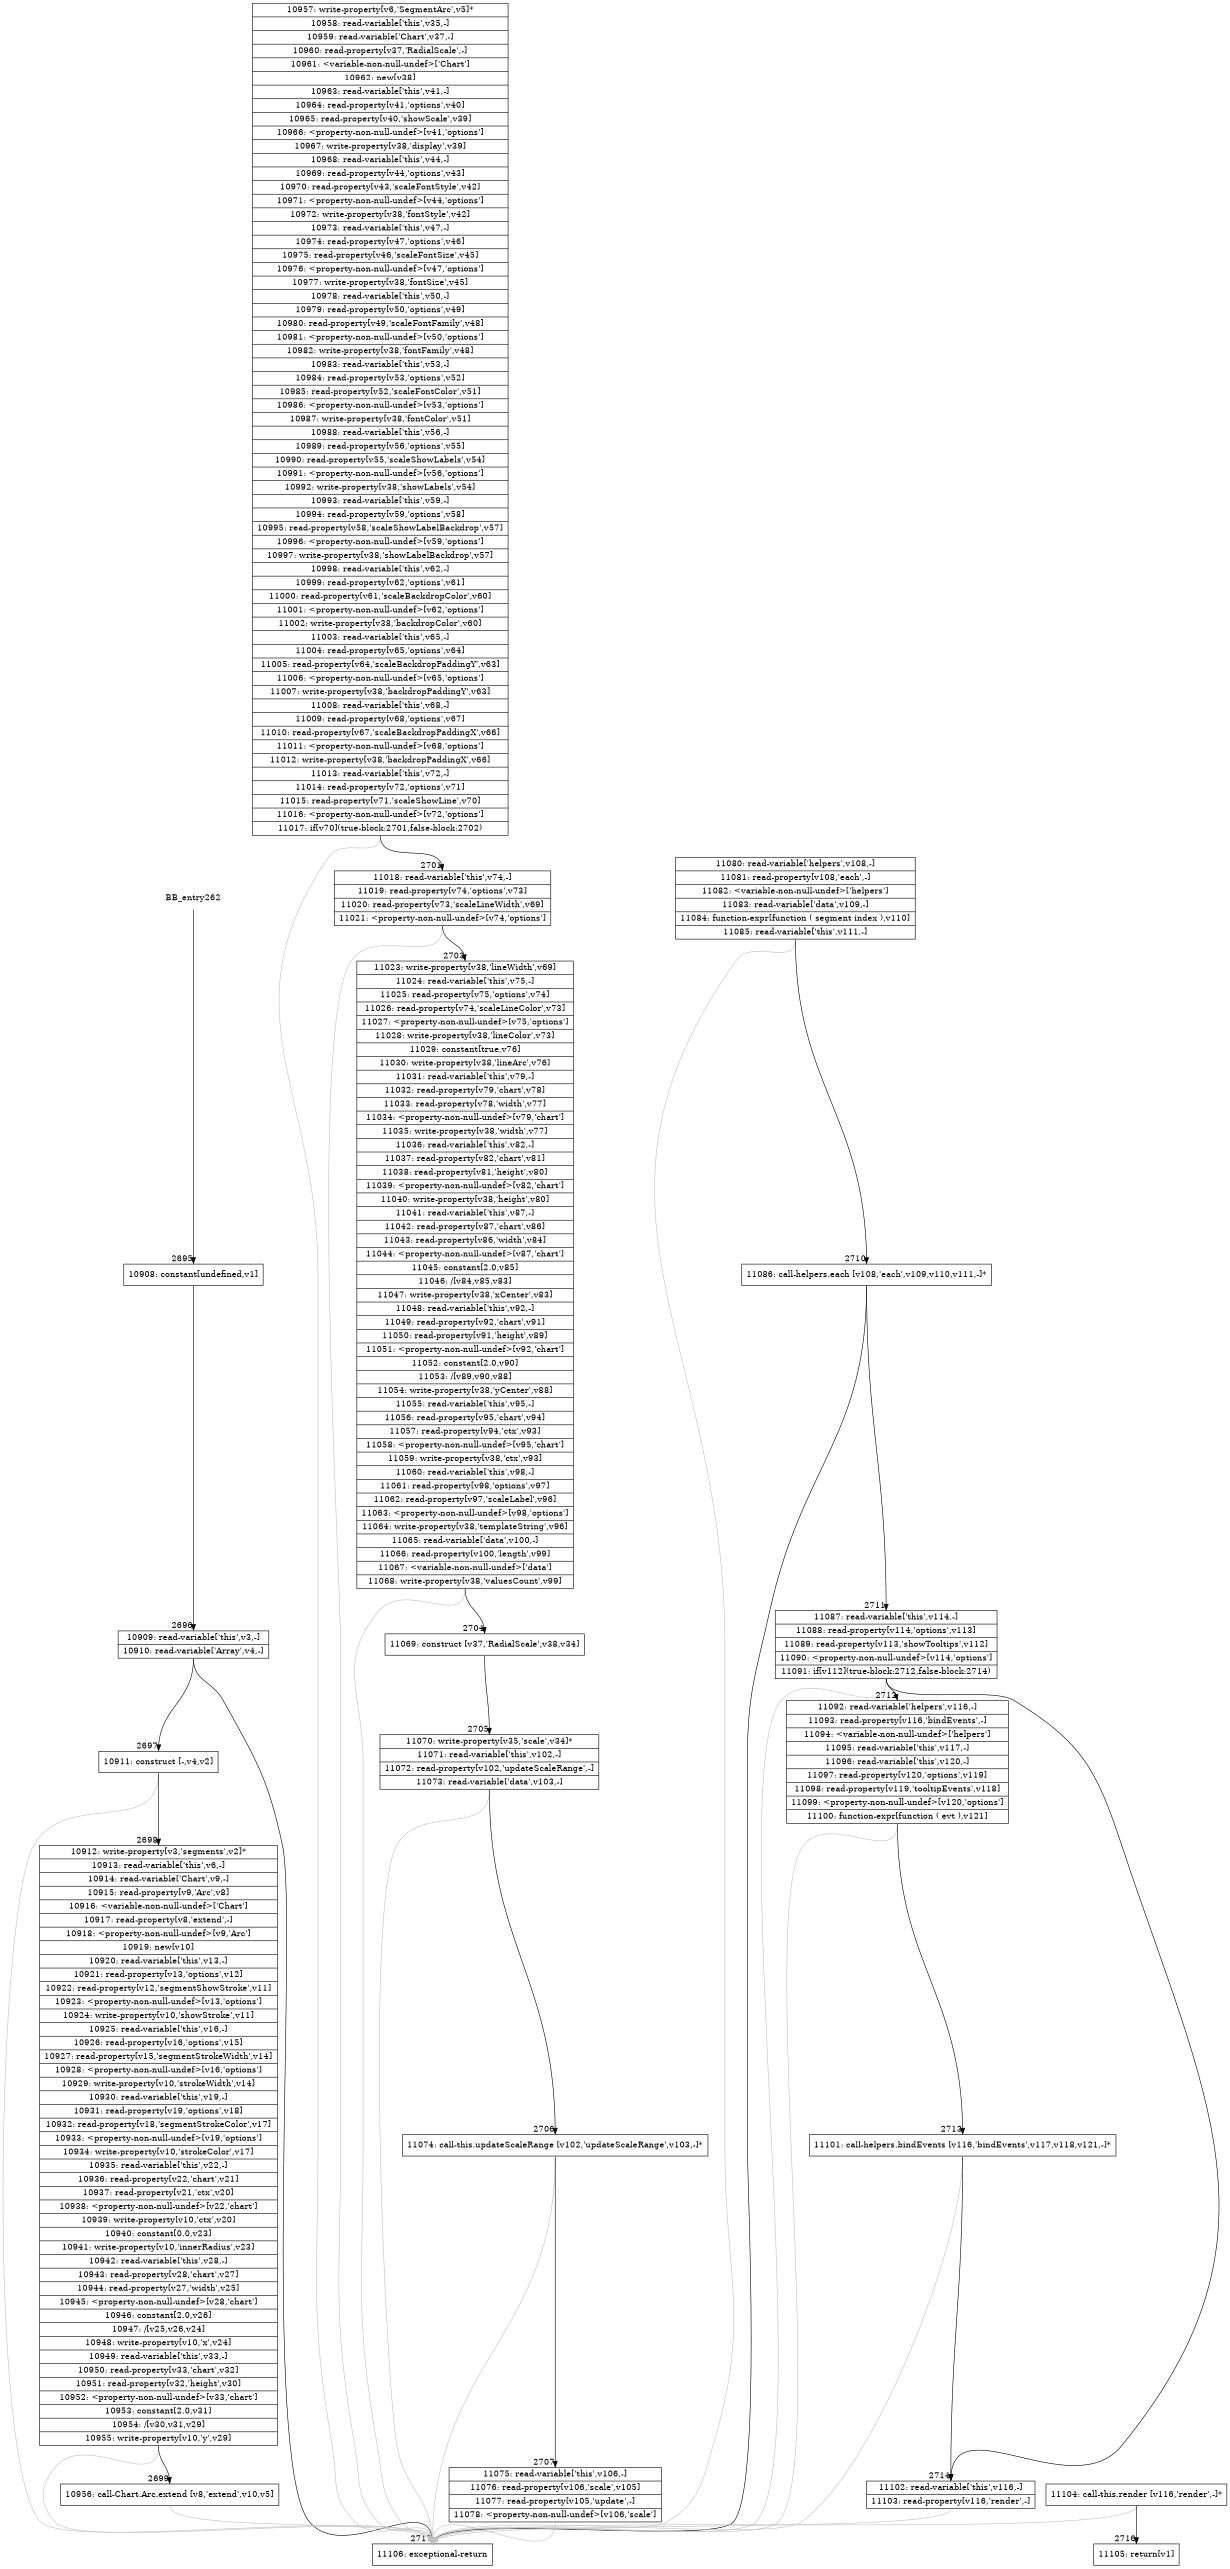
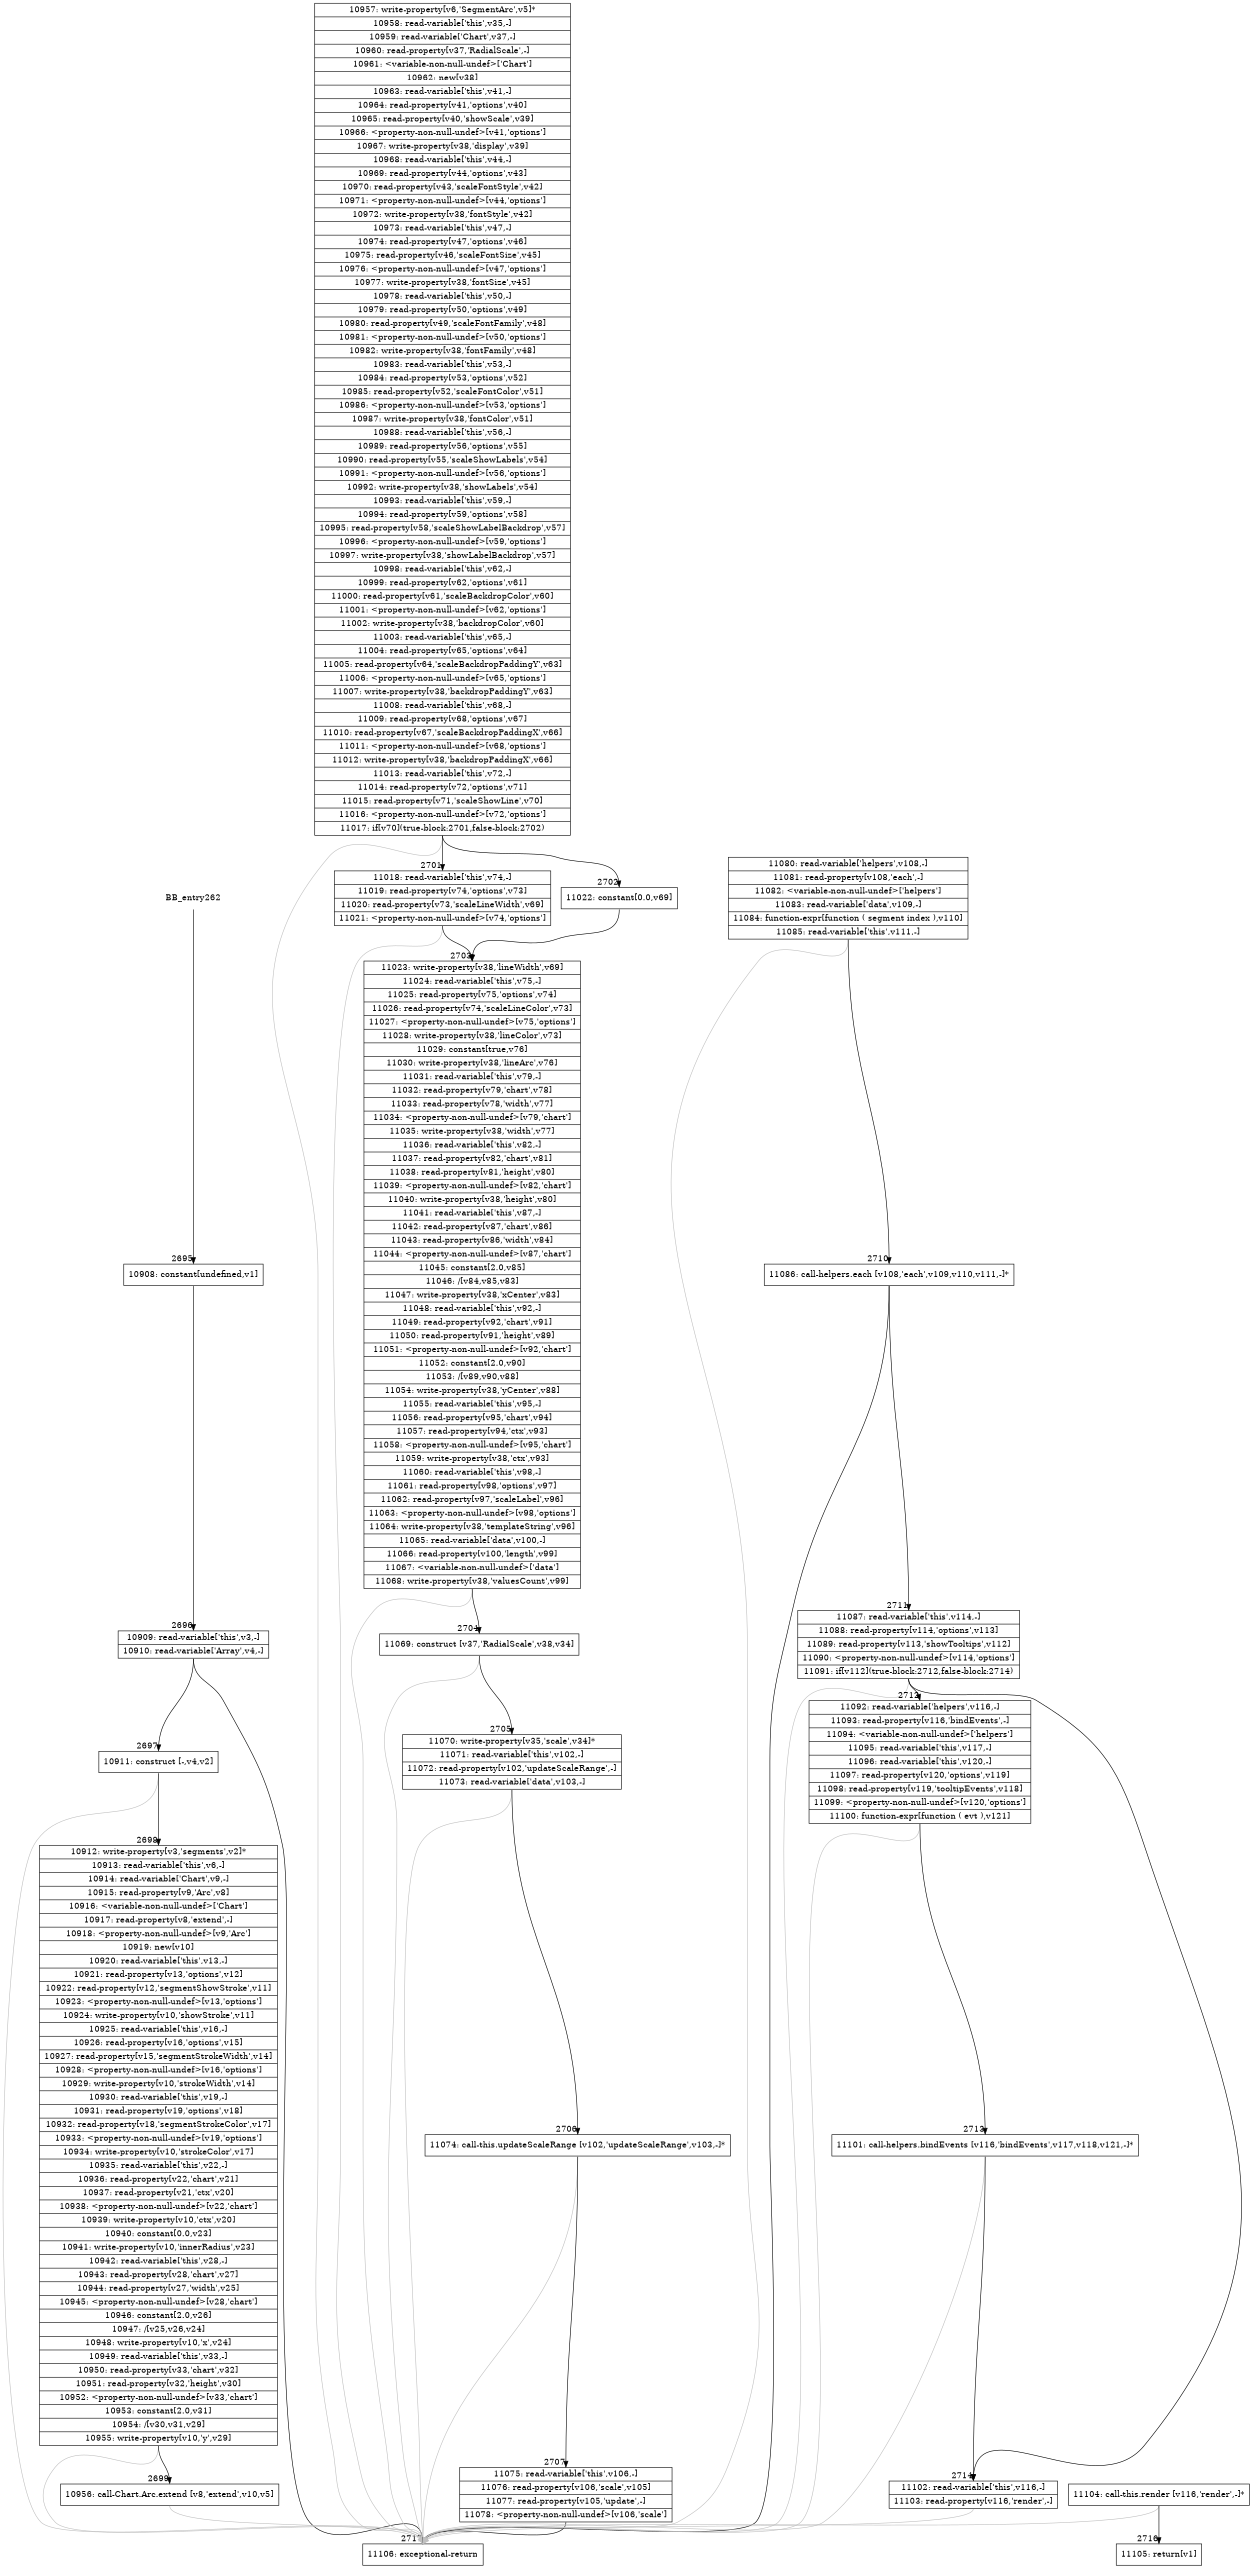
none -> (619, 898)
none -> (392, 2068)
(504, 2535) -> (508, 2534)
